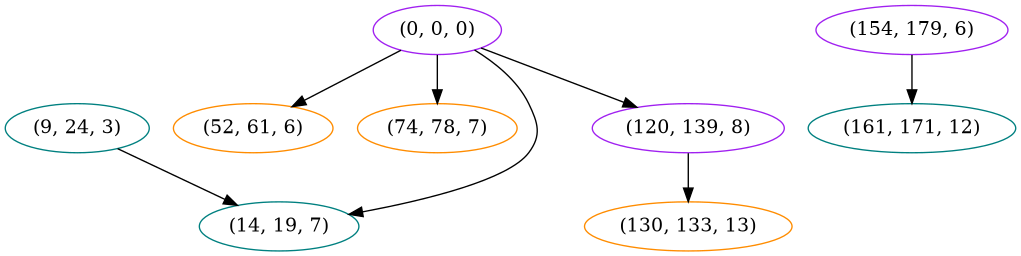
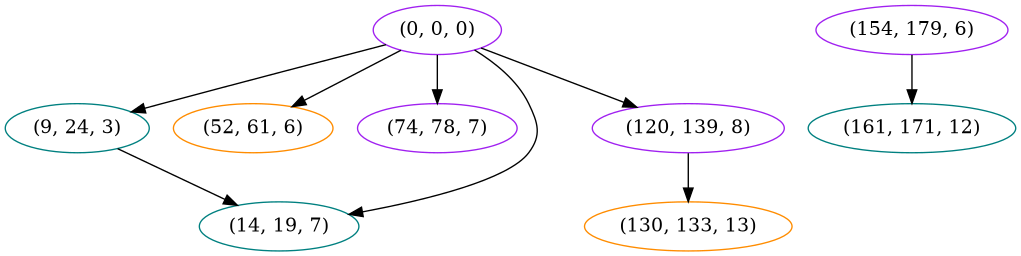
none -> (265, 76)
(437, 128) -> (437, 128)
